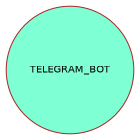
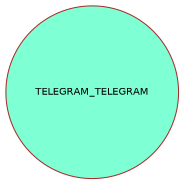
(70, 70) -> (92, 92)
